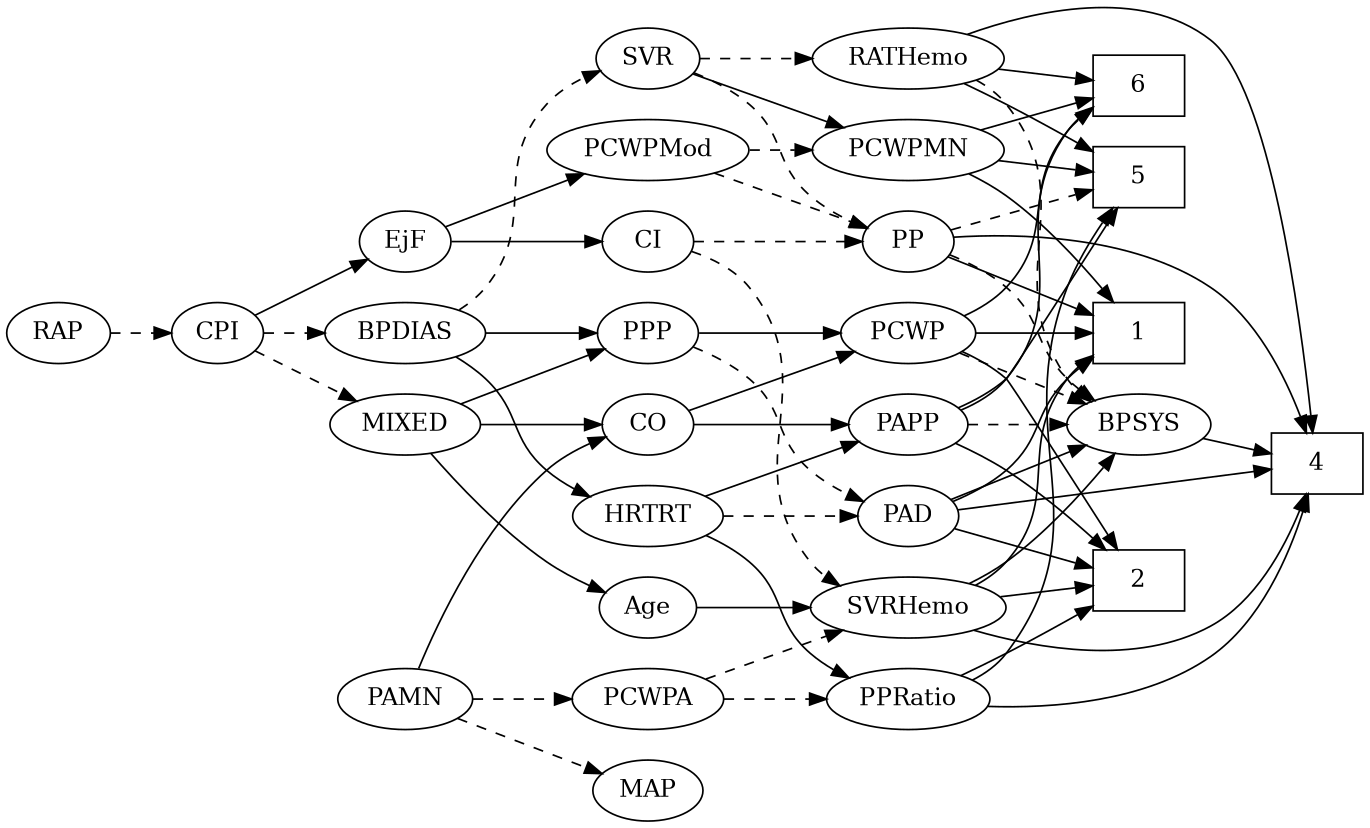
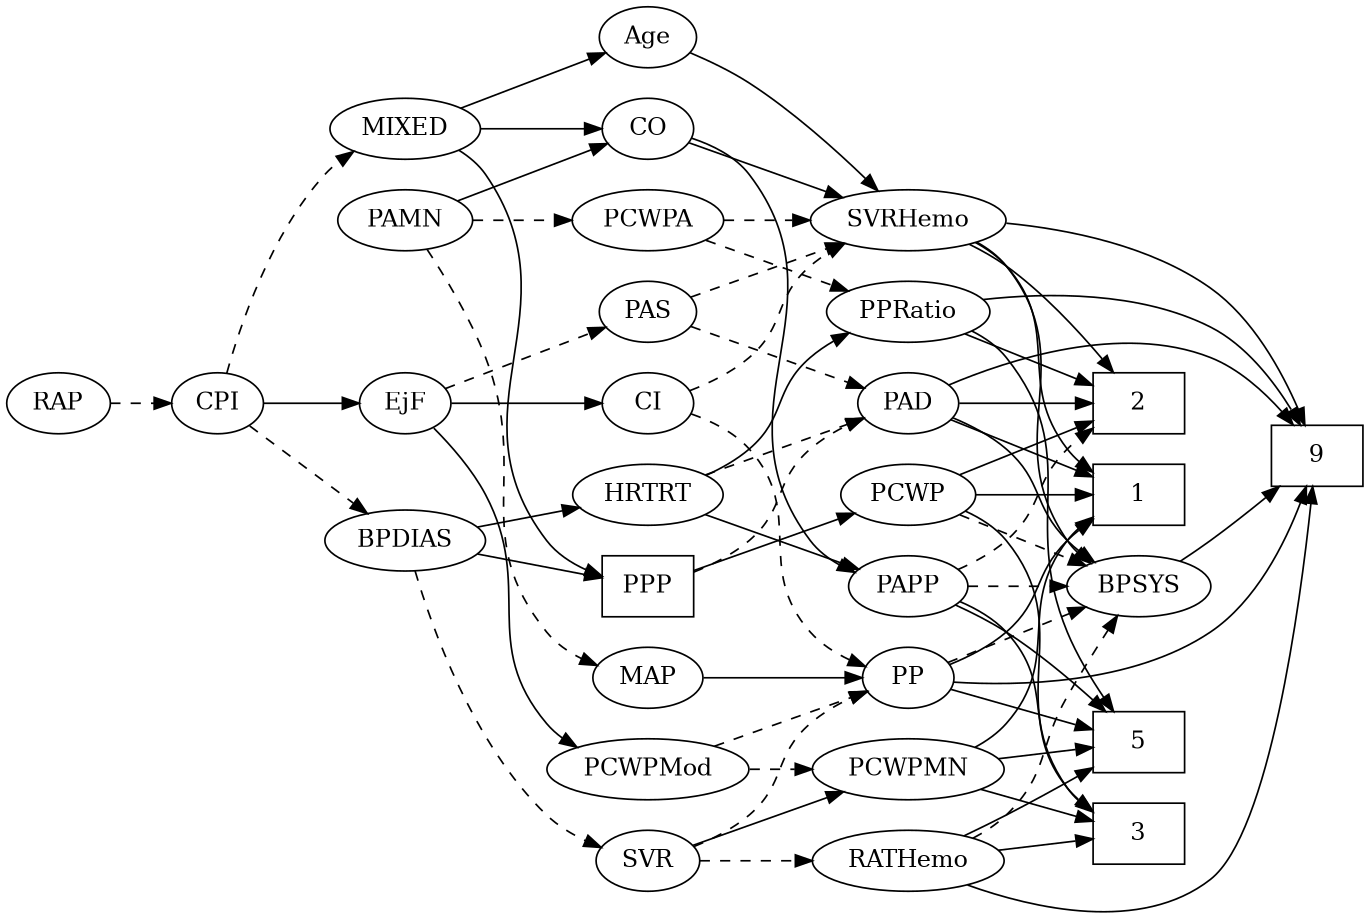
(1139, 86) -> (1139, 834)
(1010, 213) -> (1004, 704)
none -> (648, 312)
(648, 333) -> (648, 586)
(767, 383) -> (758, 167)
(1317, 464) -> (1317, 456)
(1024, 483) -> (1029, 514)
none -> (774, 678)
